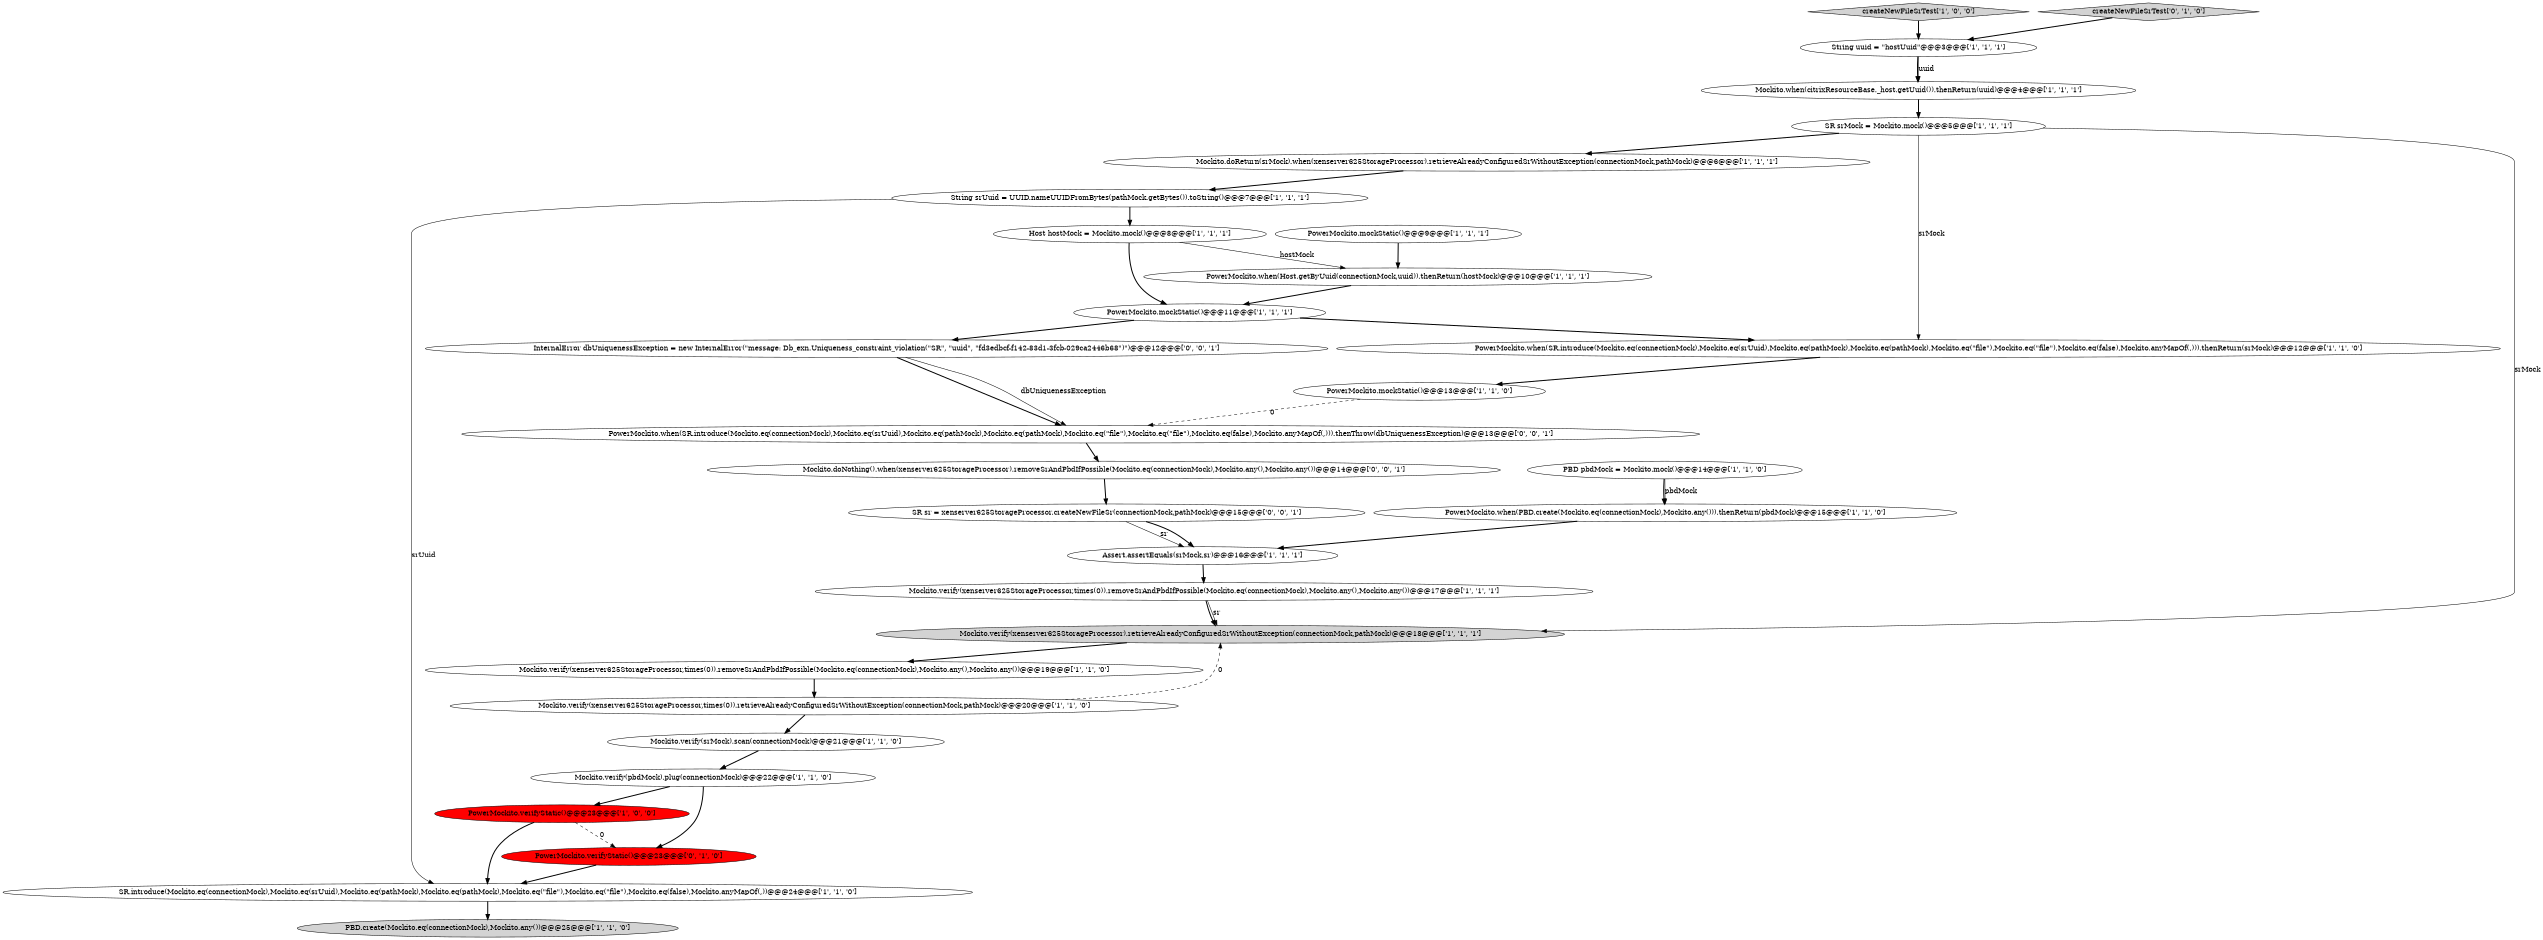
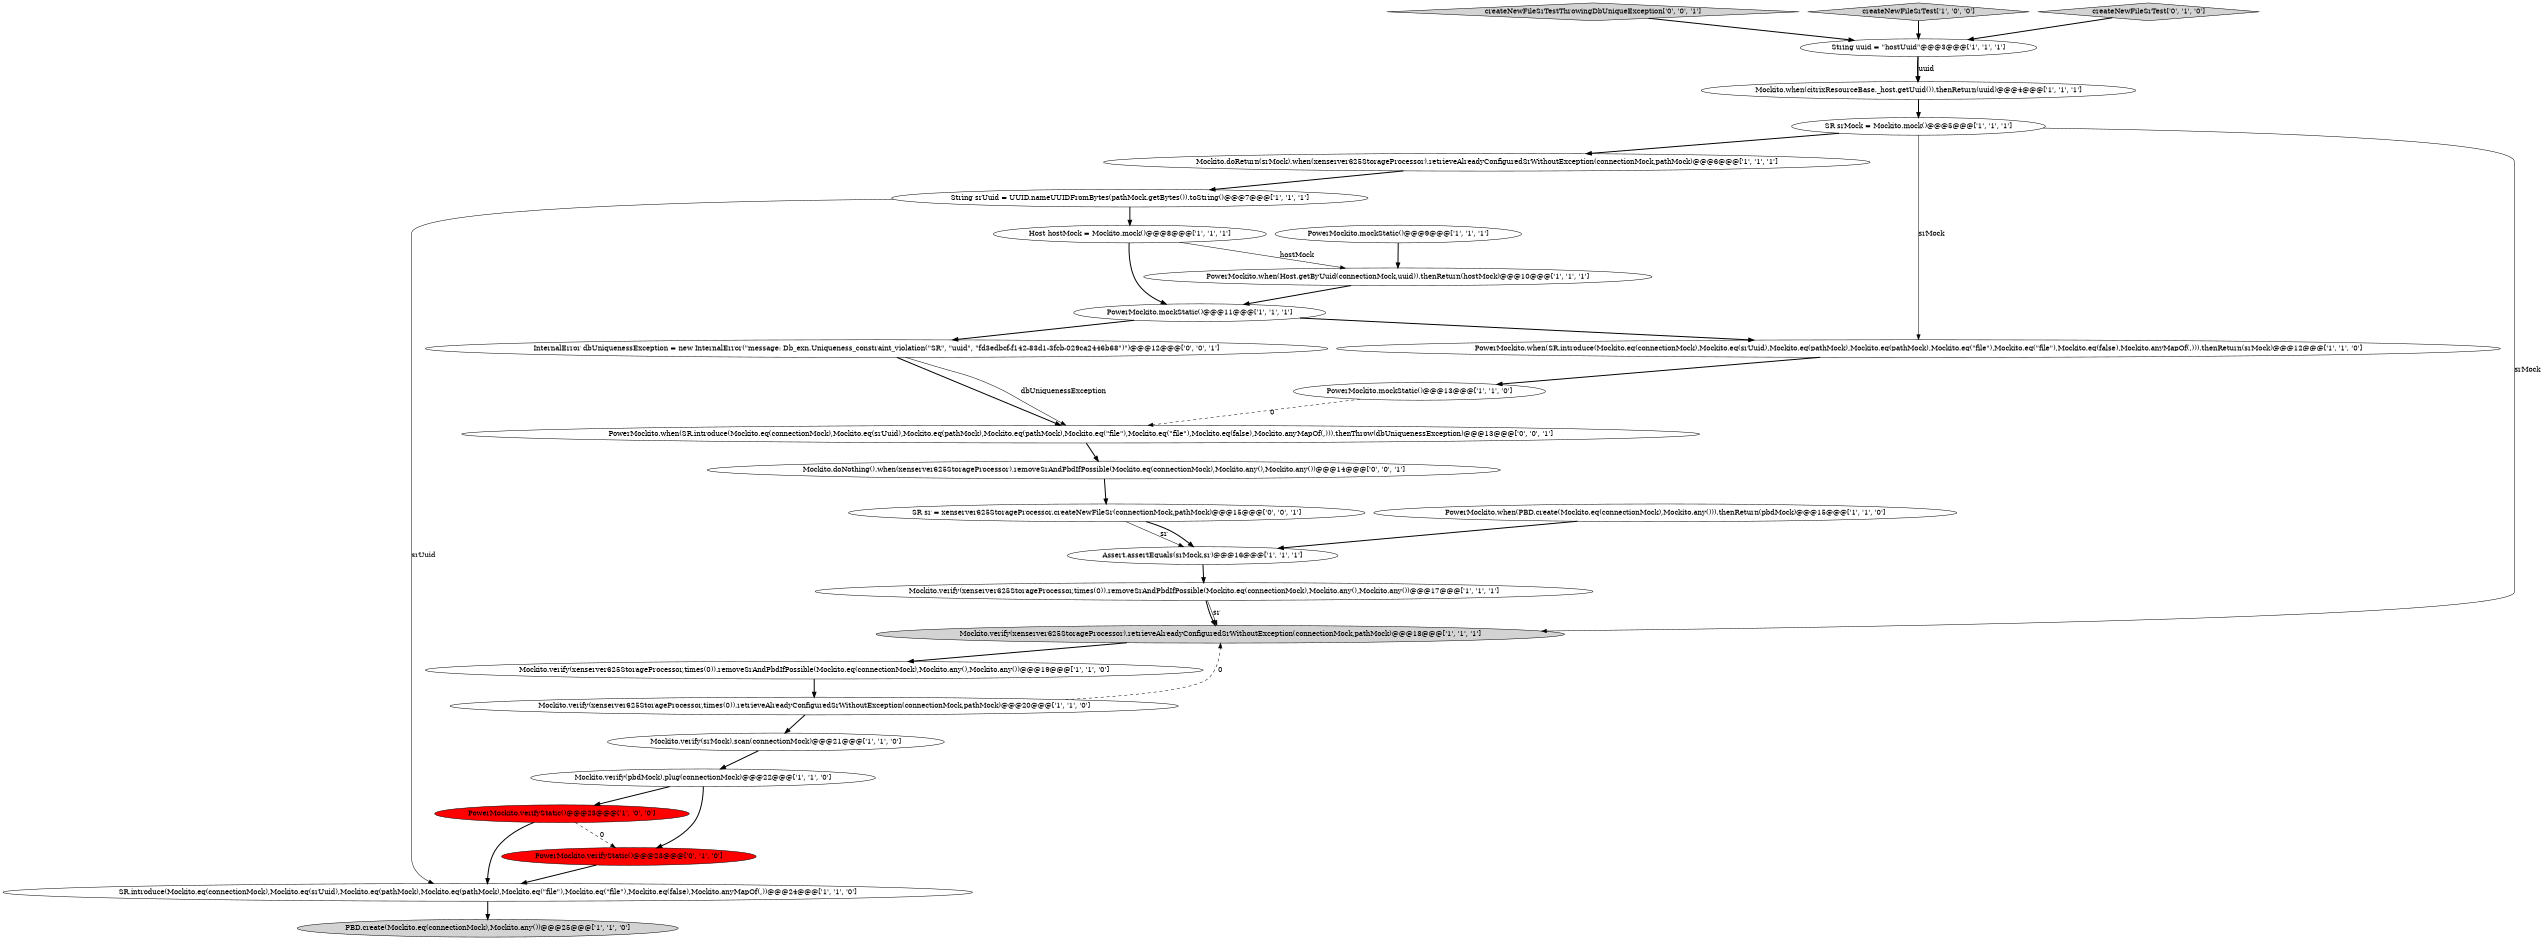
none -> (1593, 12)
(1665, 470) -> none
